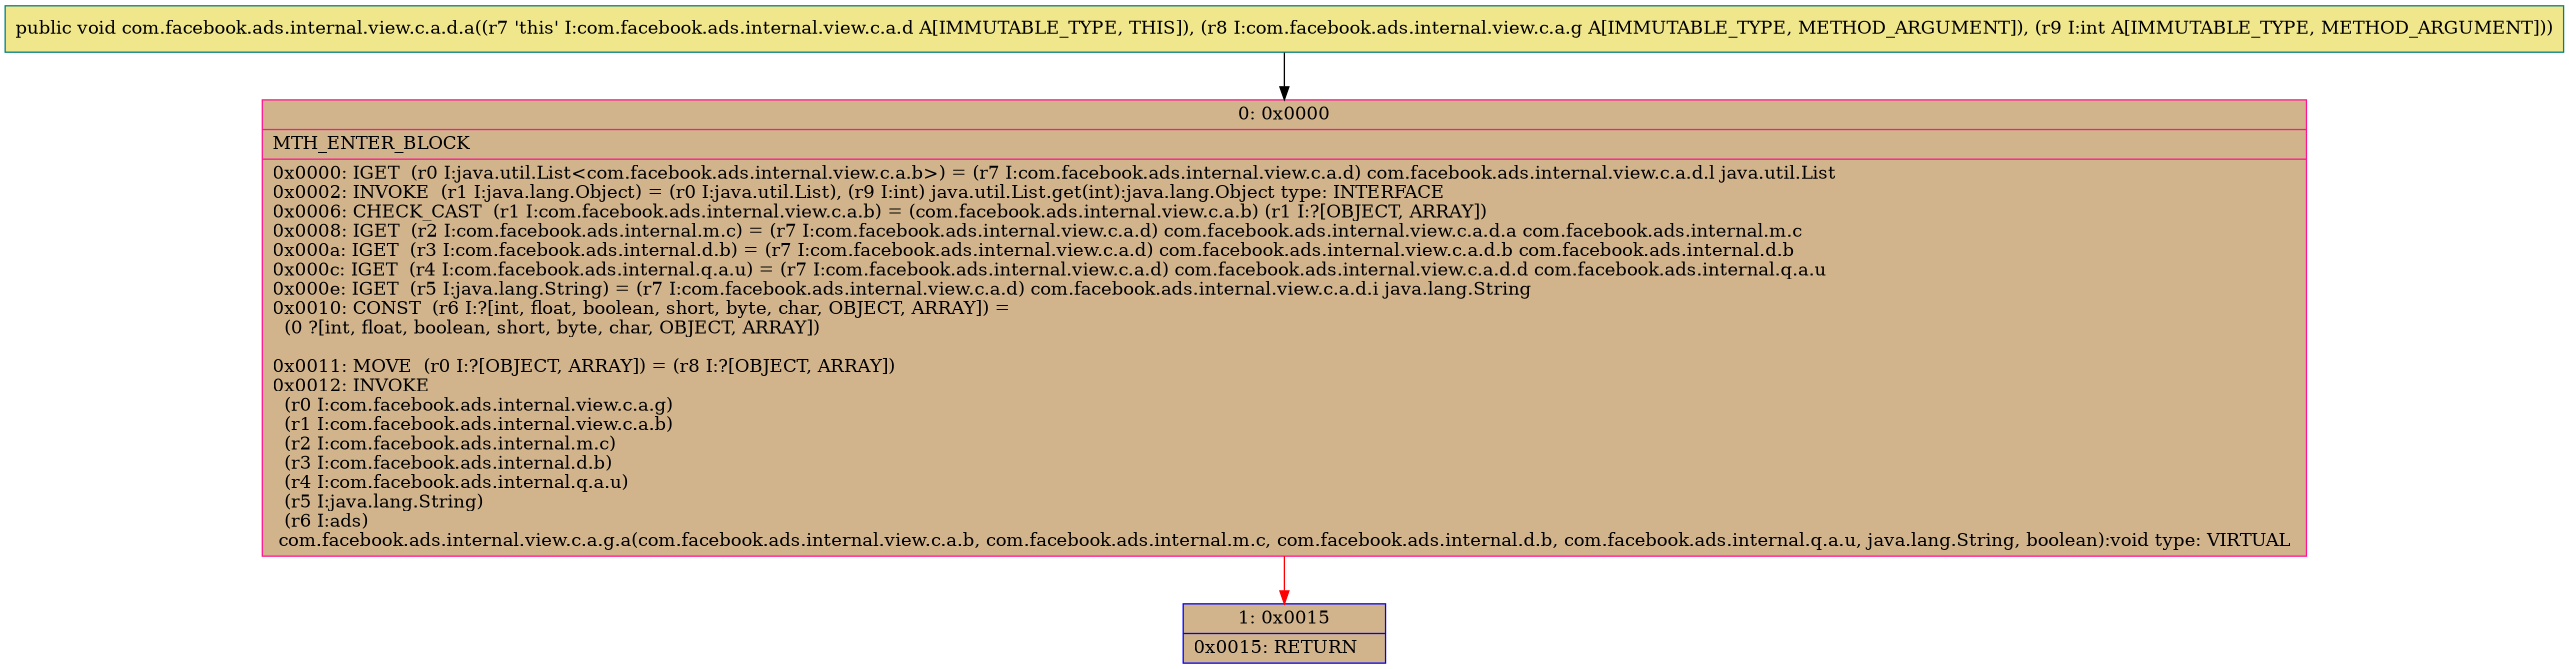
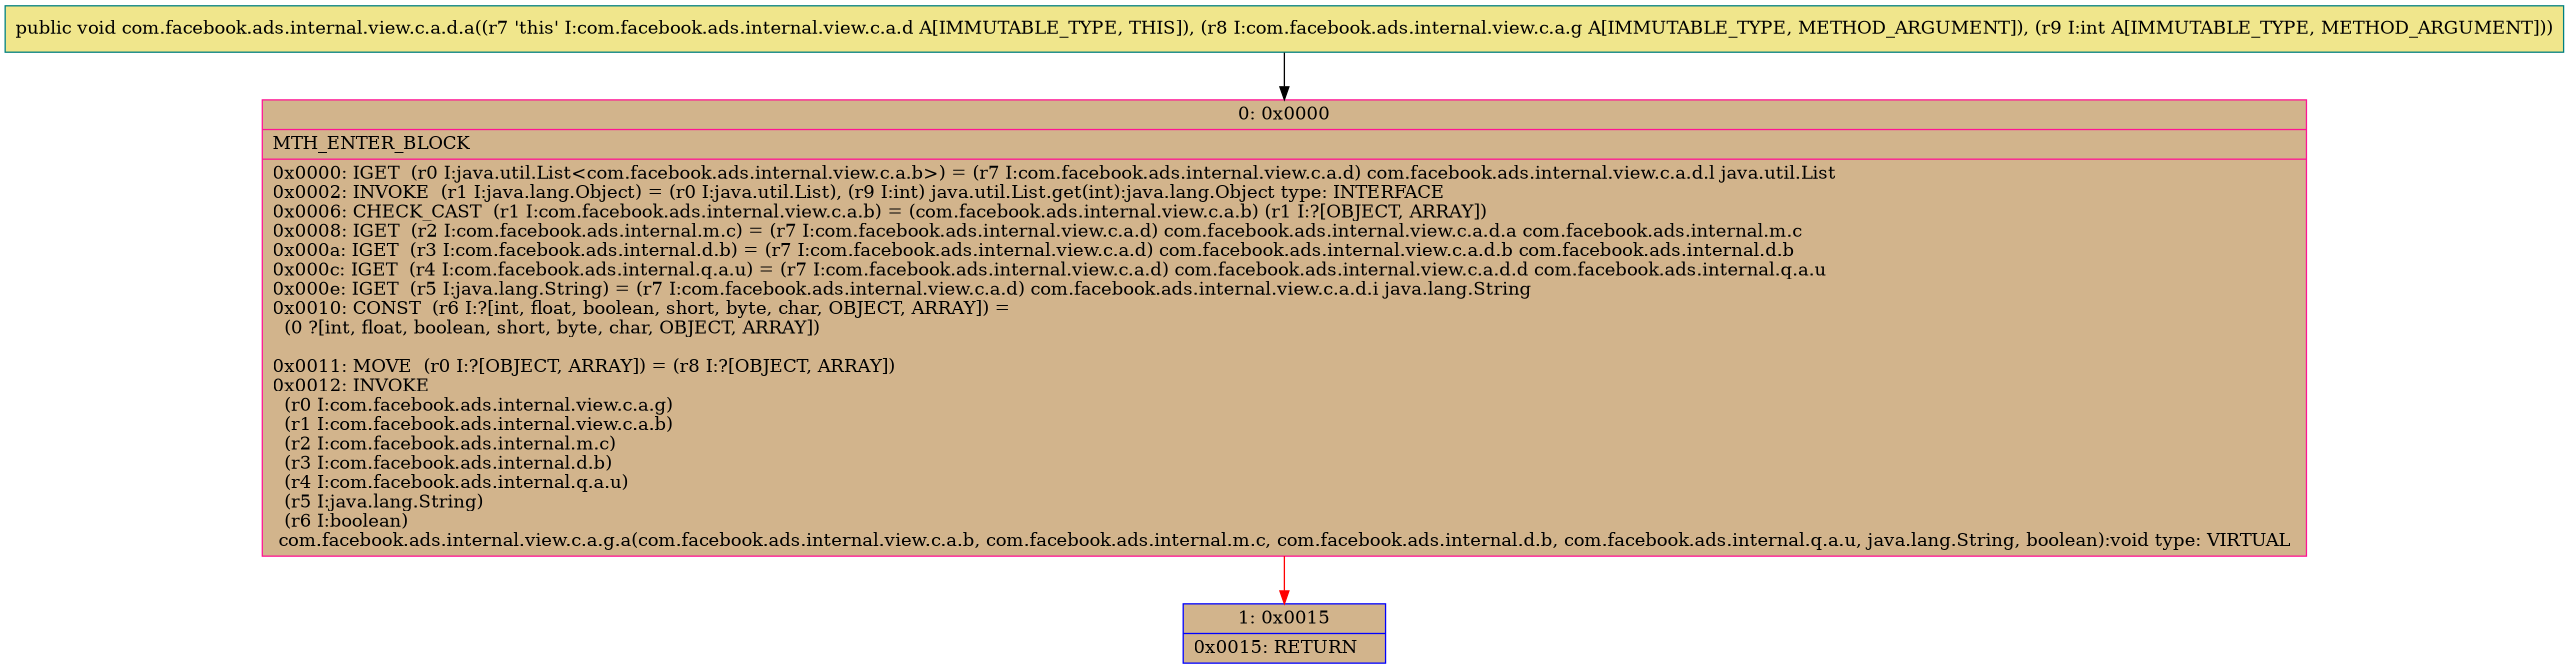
(321, 521) -> (341, 521)
